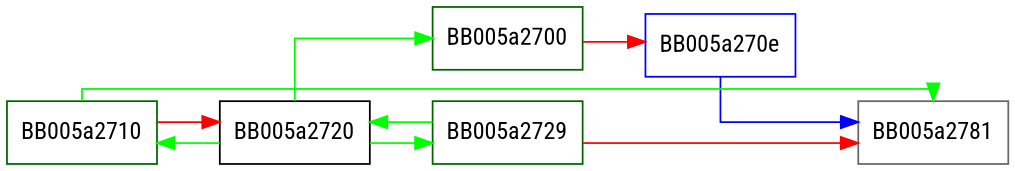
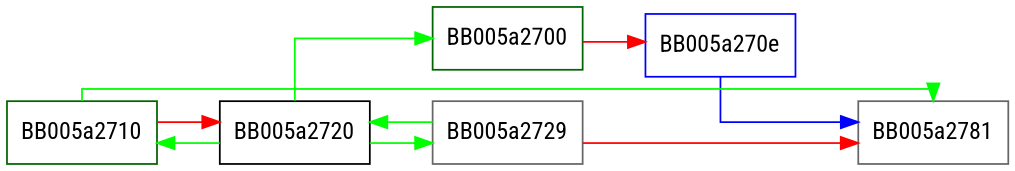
(508, 133) -> (508, 133)
